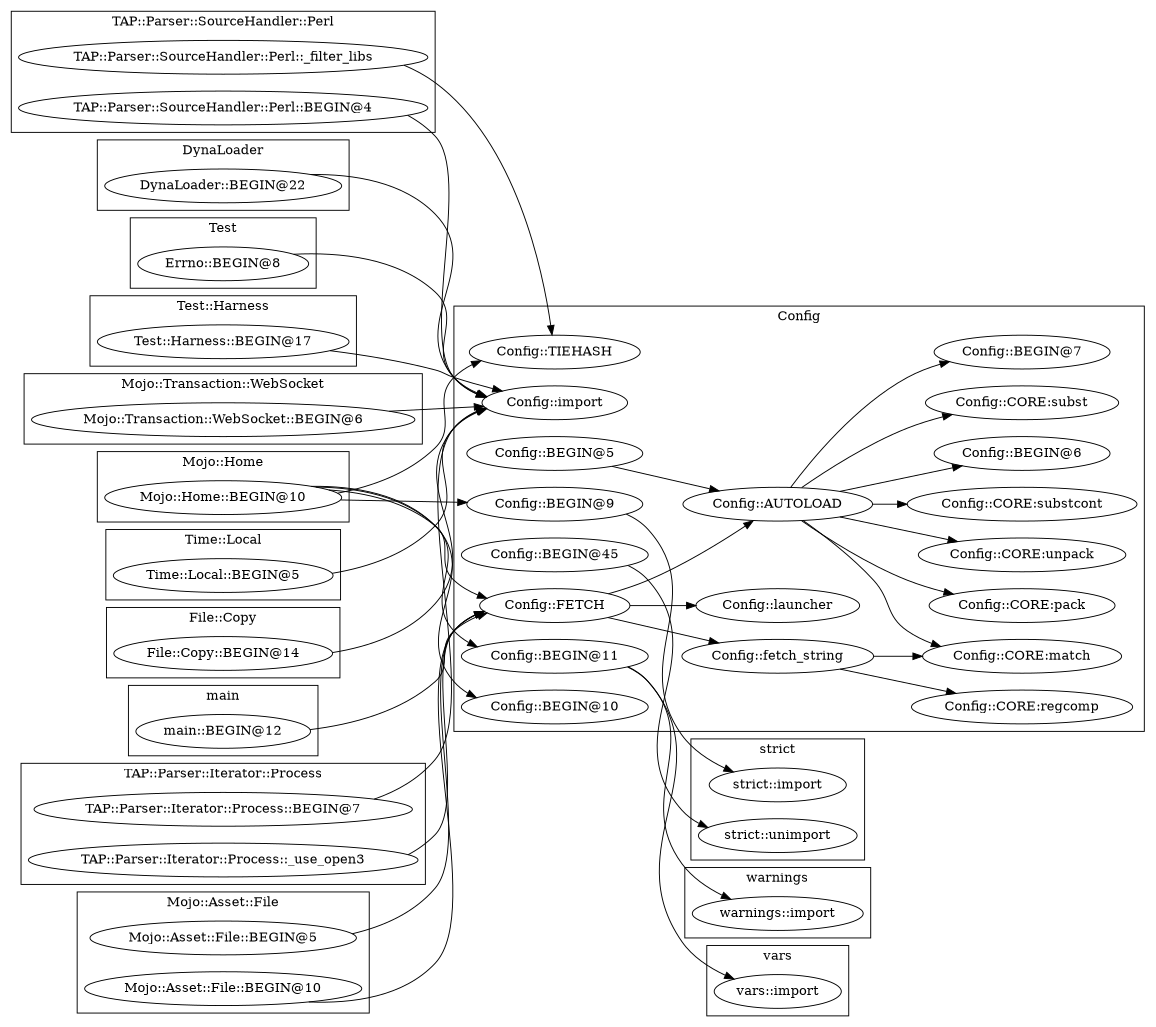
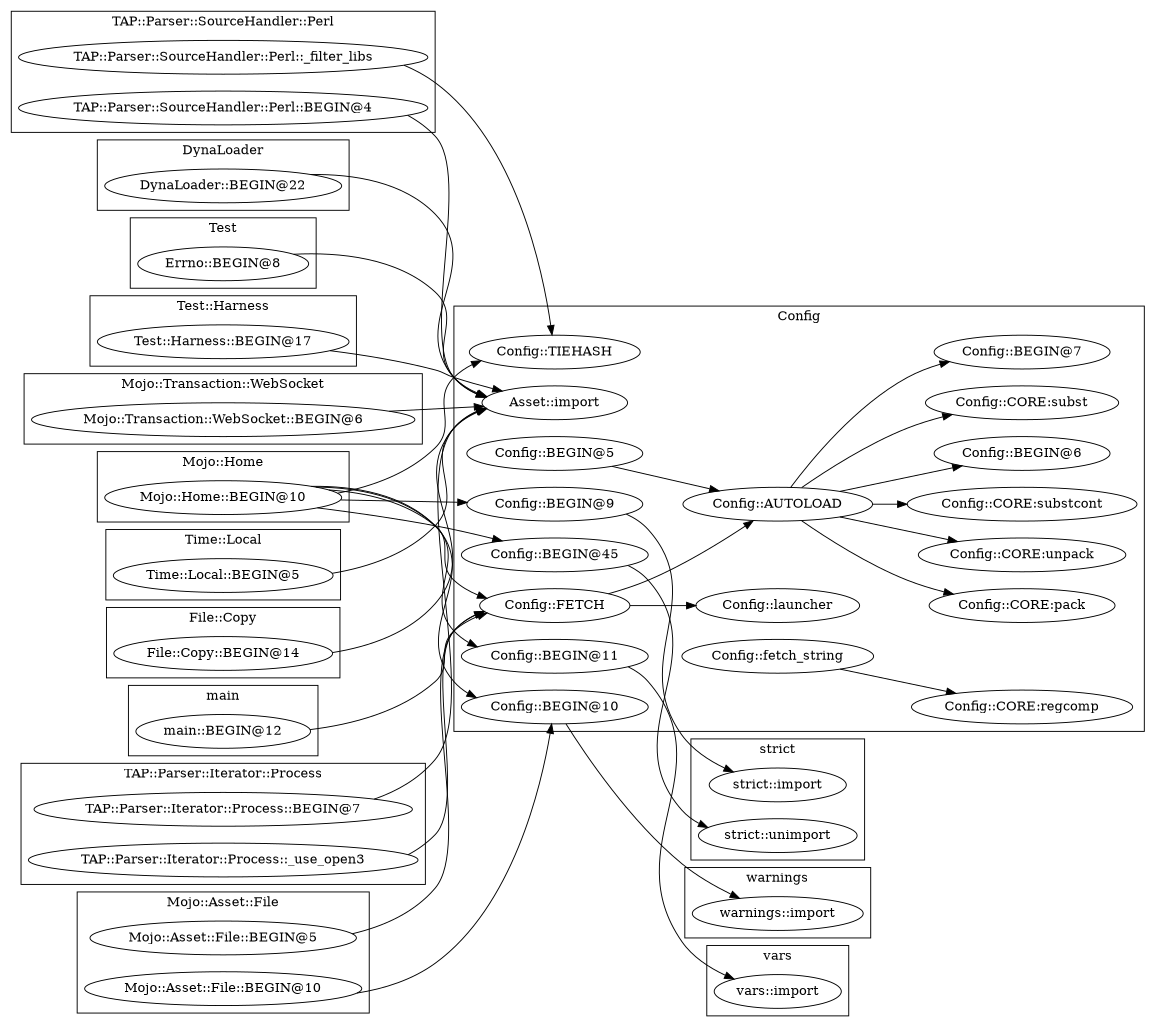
(555, 403) -> (555, 403)
none -> (406, 521)
(659, 629) -> none
(1022, 656) -> none
(668, 771) -> (637, 820)
(452, 864) -> (493, 896)
